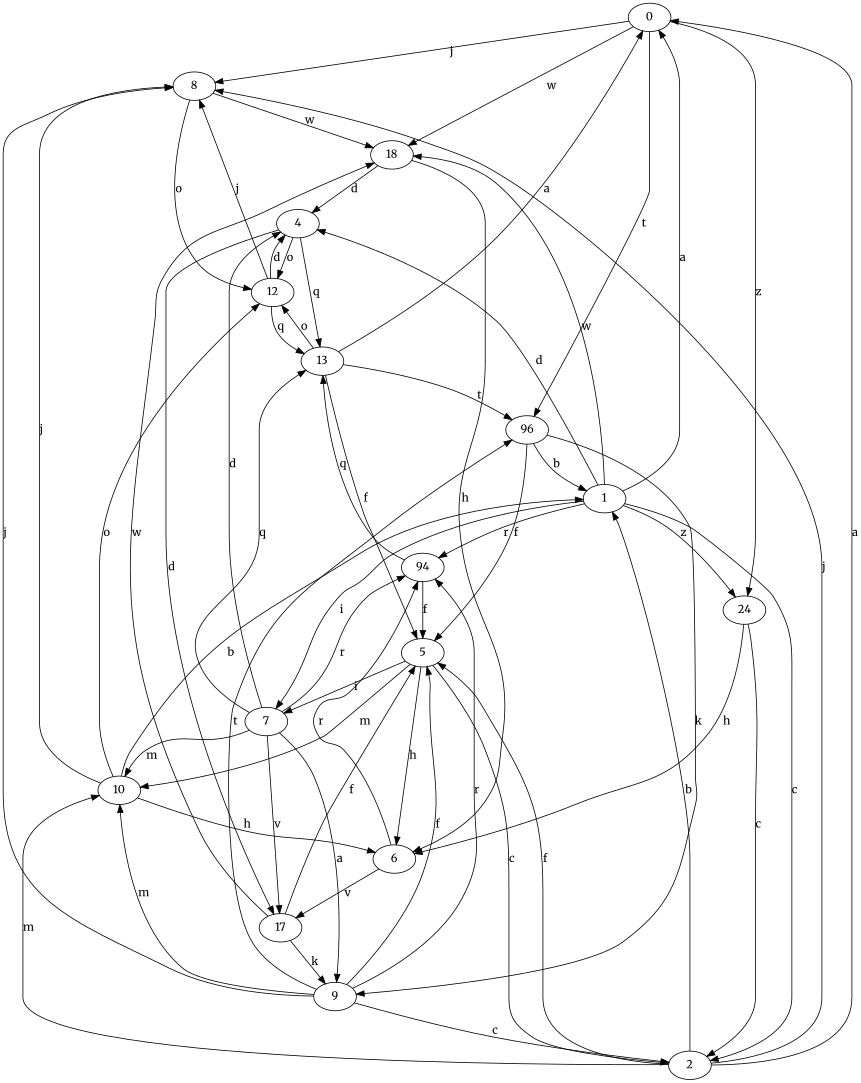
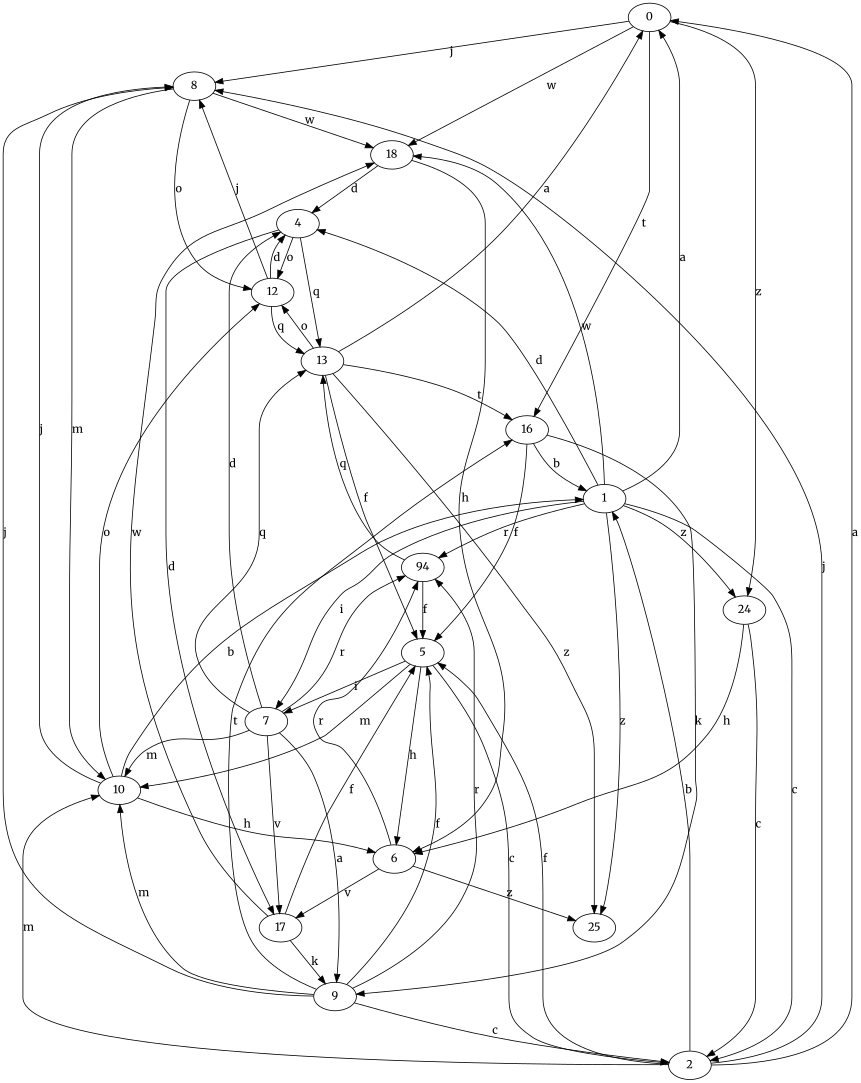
none -> (72, 404)
(527, 430) -> (527, 430)
none -> (594, 928)
